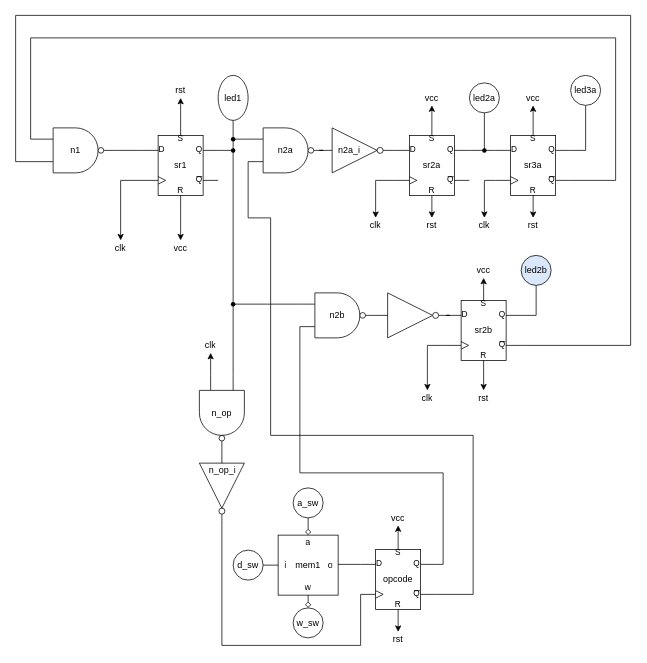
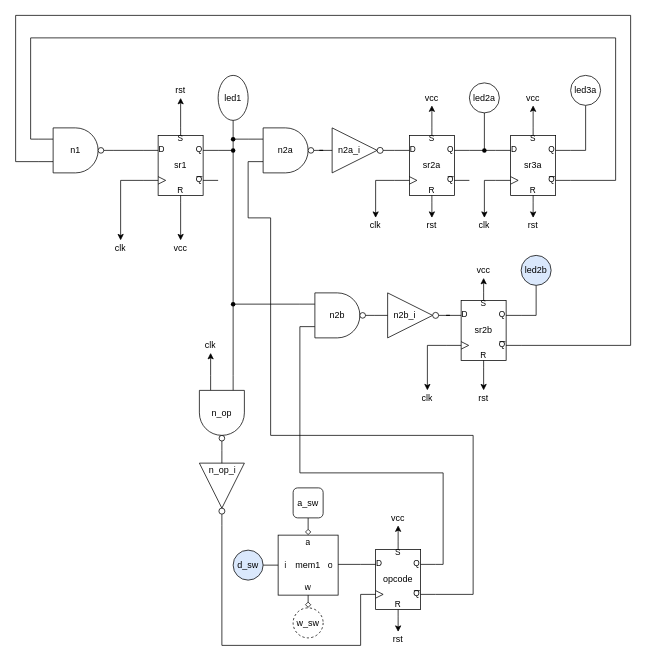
none -> (405, 315)
(308, 503) -> (308, 503)
(248, 565) -> (248, 565)
(308, 623) -> (308, 623)
